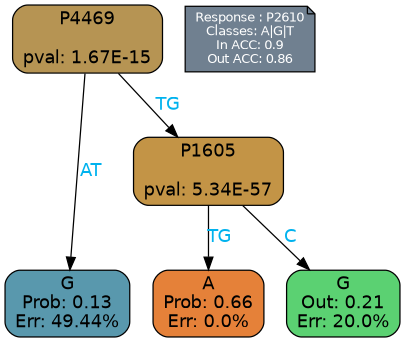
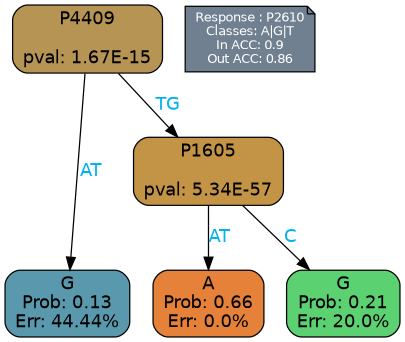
(88, 39) -> (88, 39)
(219, 237) -> (219, 237)
(67, 304) -> (67, 304)
(343, 304) -> (343, 304)
